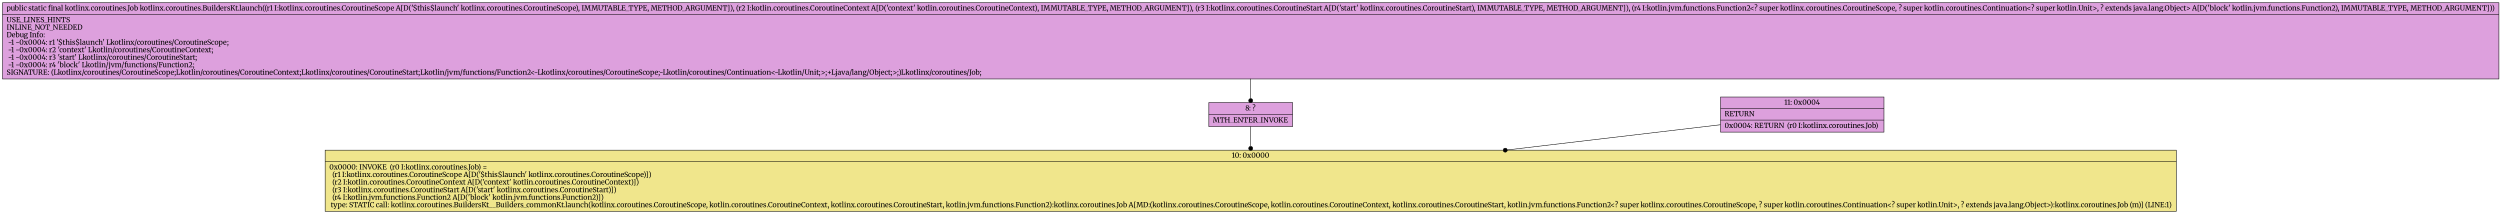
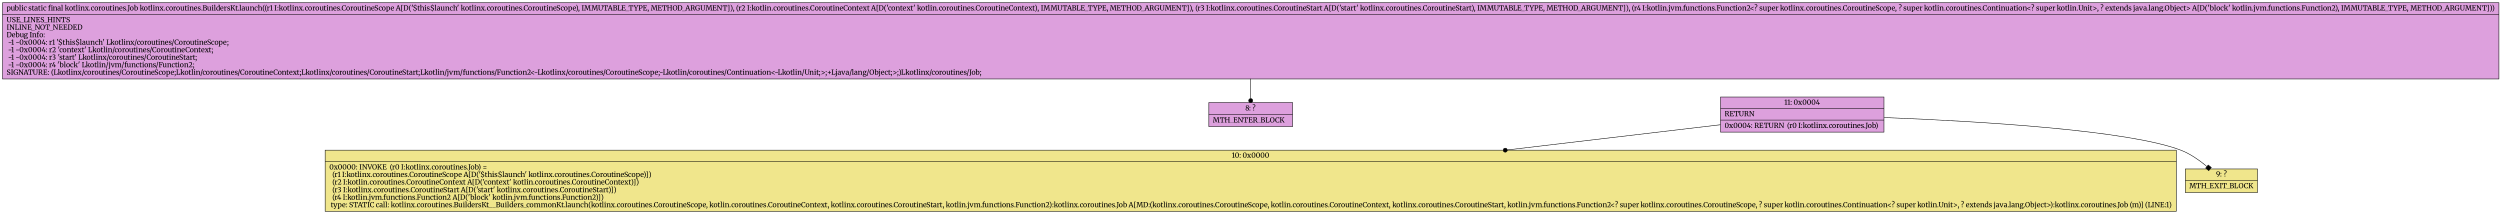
(1251, 120) -> (1249, 120)
(1251, 136) -> none
none -> (2221, 181)
